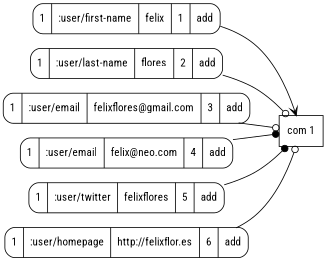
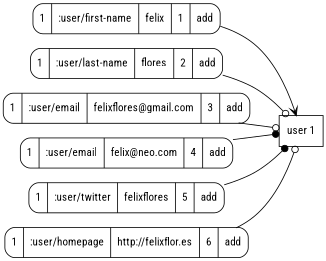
(301, 131) -> (301, 131)
